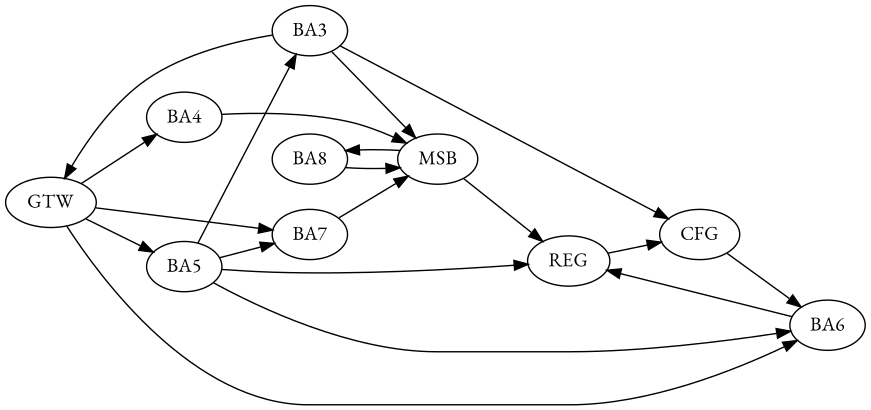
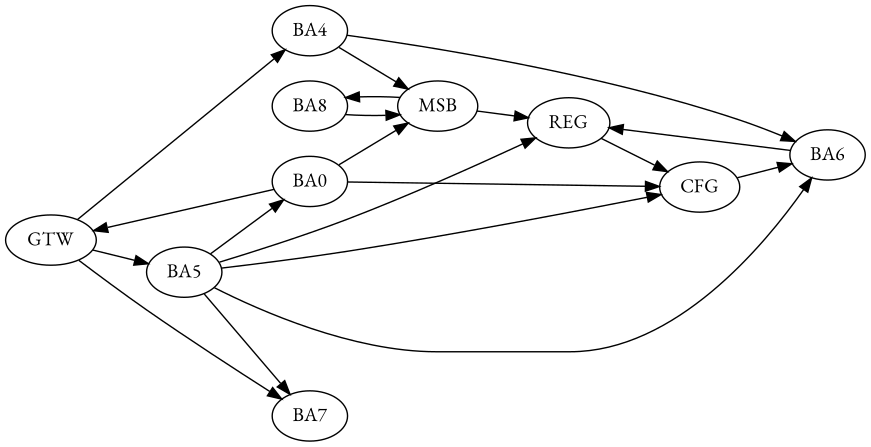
(310, 31) -> (310, 181)
(367, 201) -> none
none -> (435, 237)
(395, 405) -> (567, 74)
